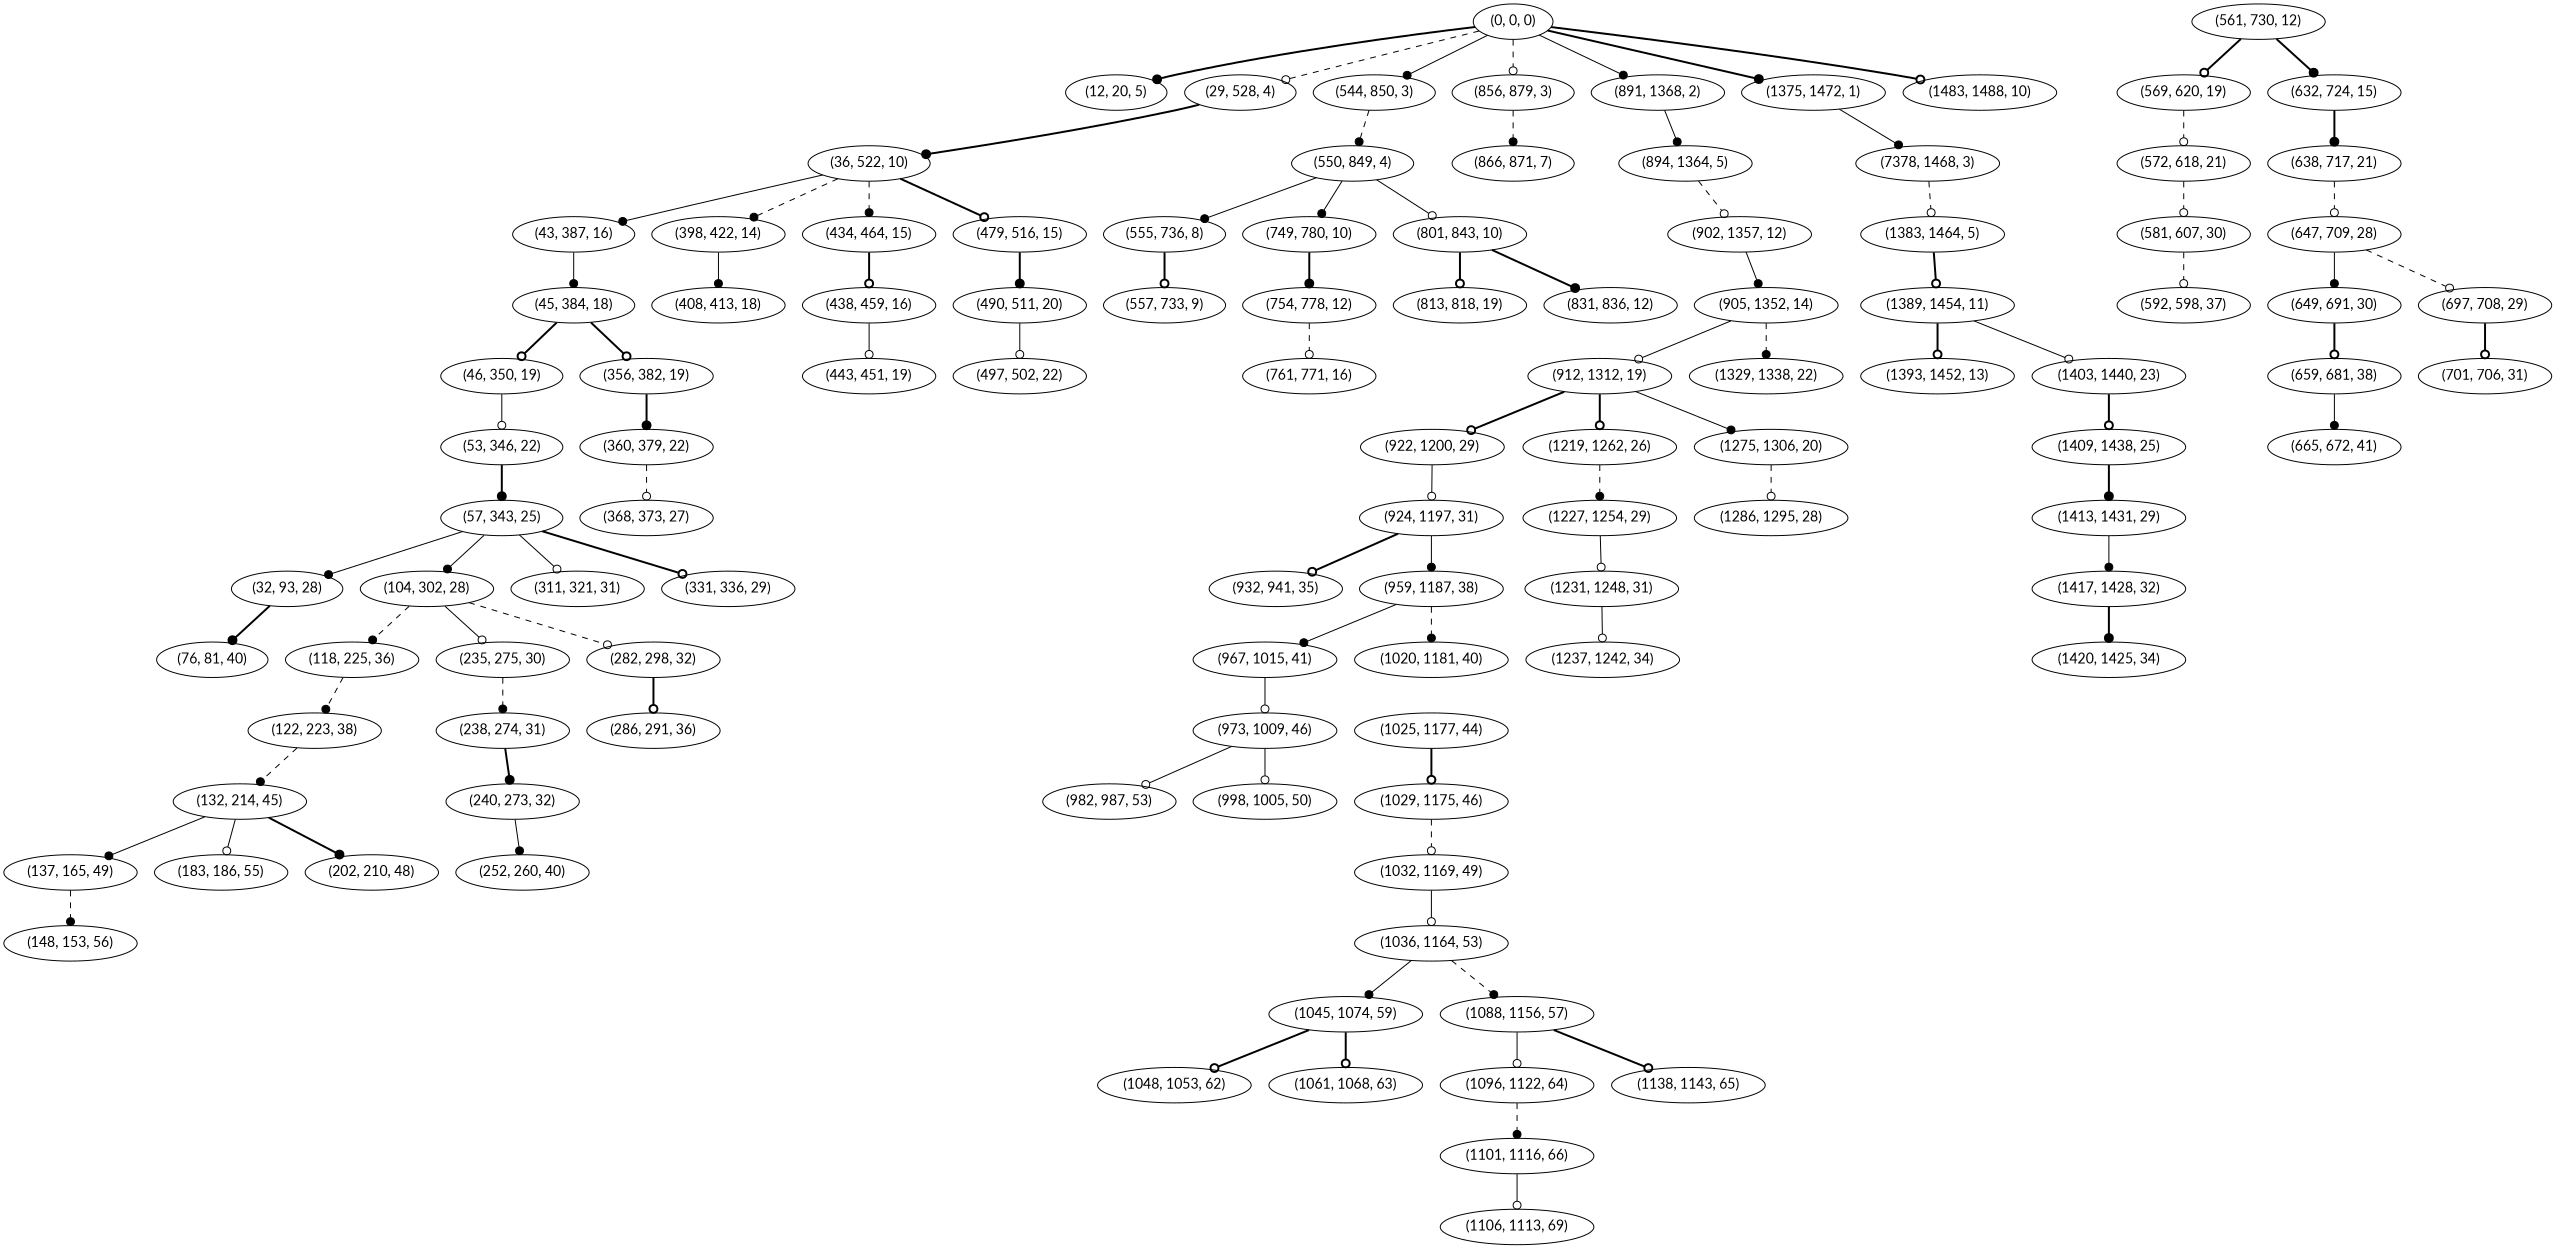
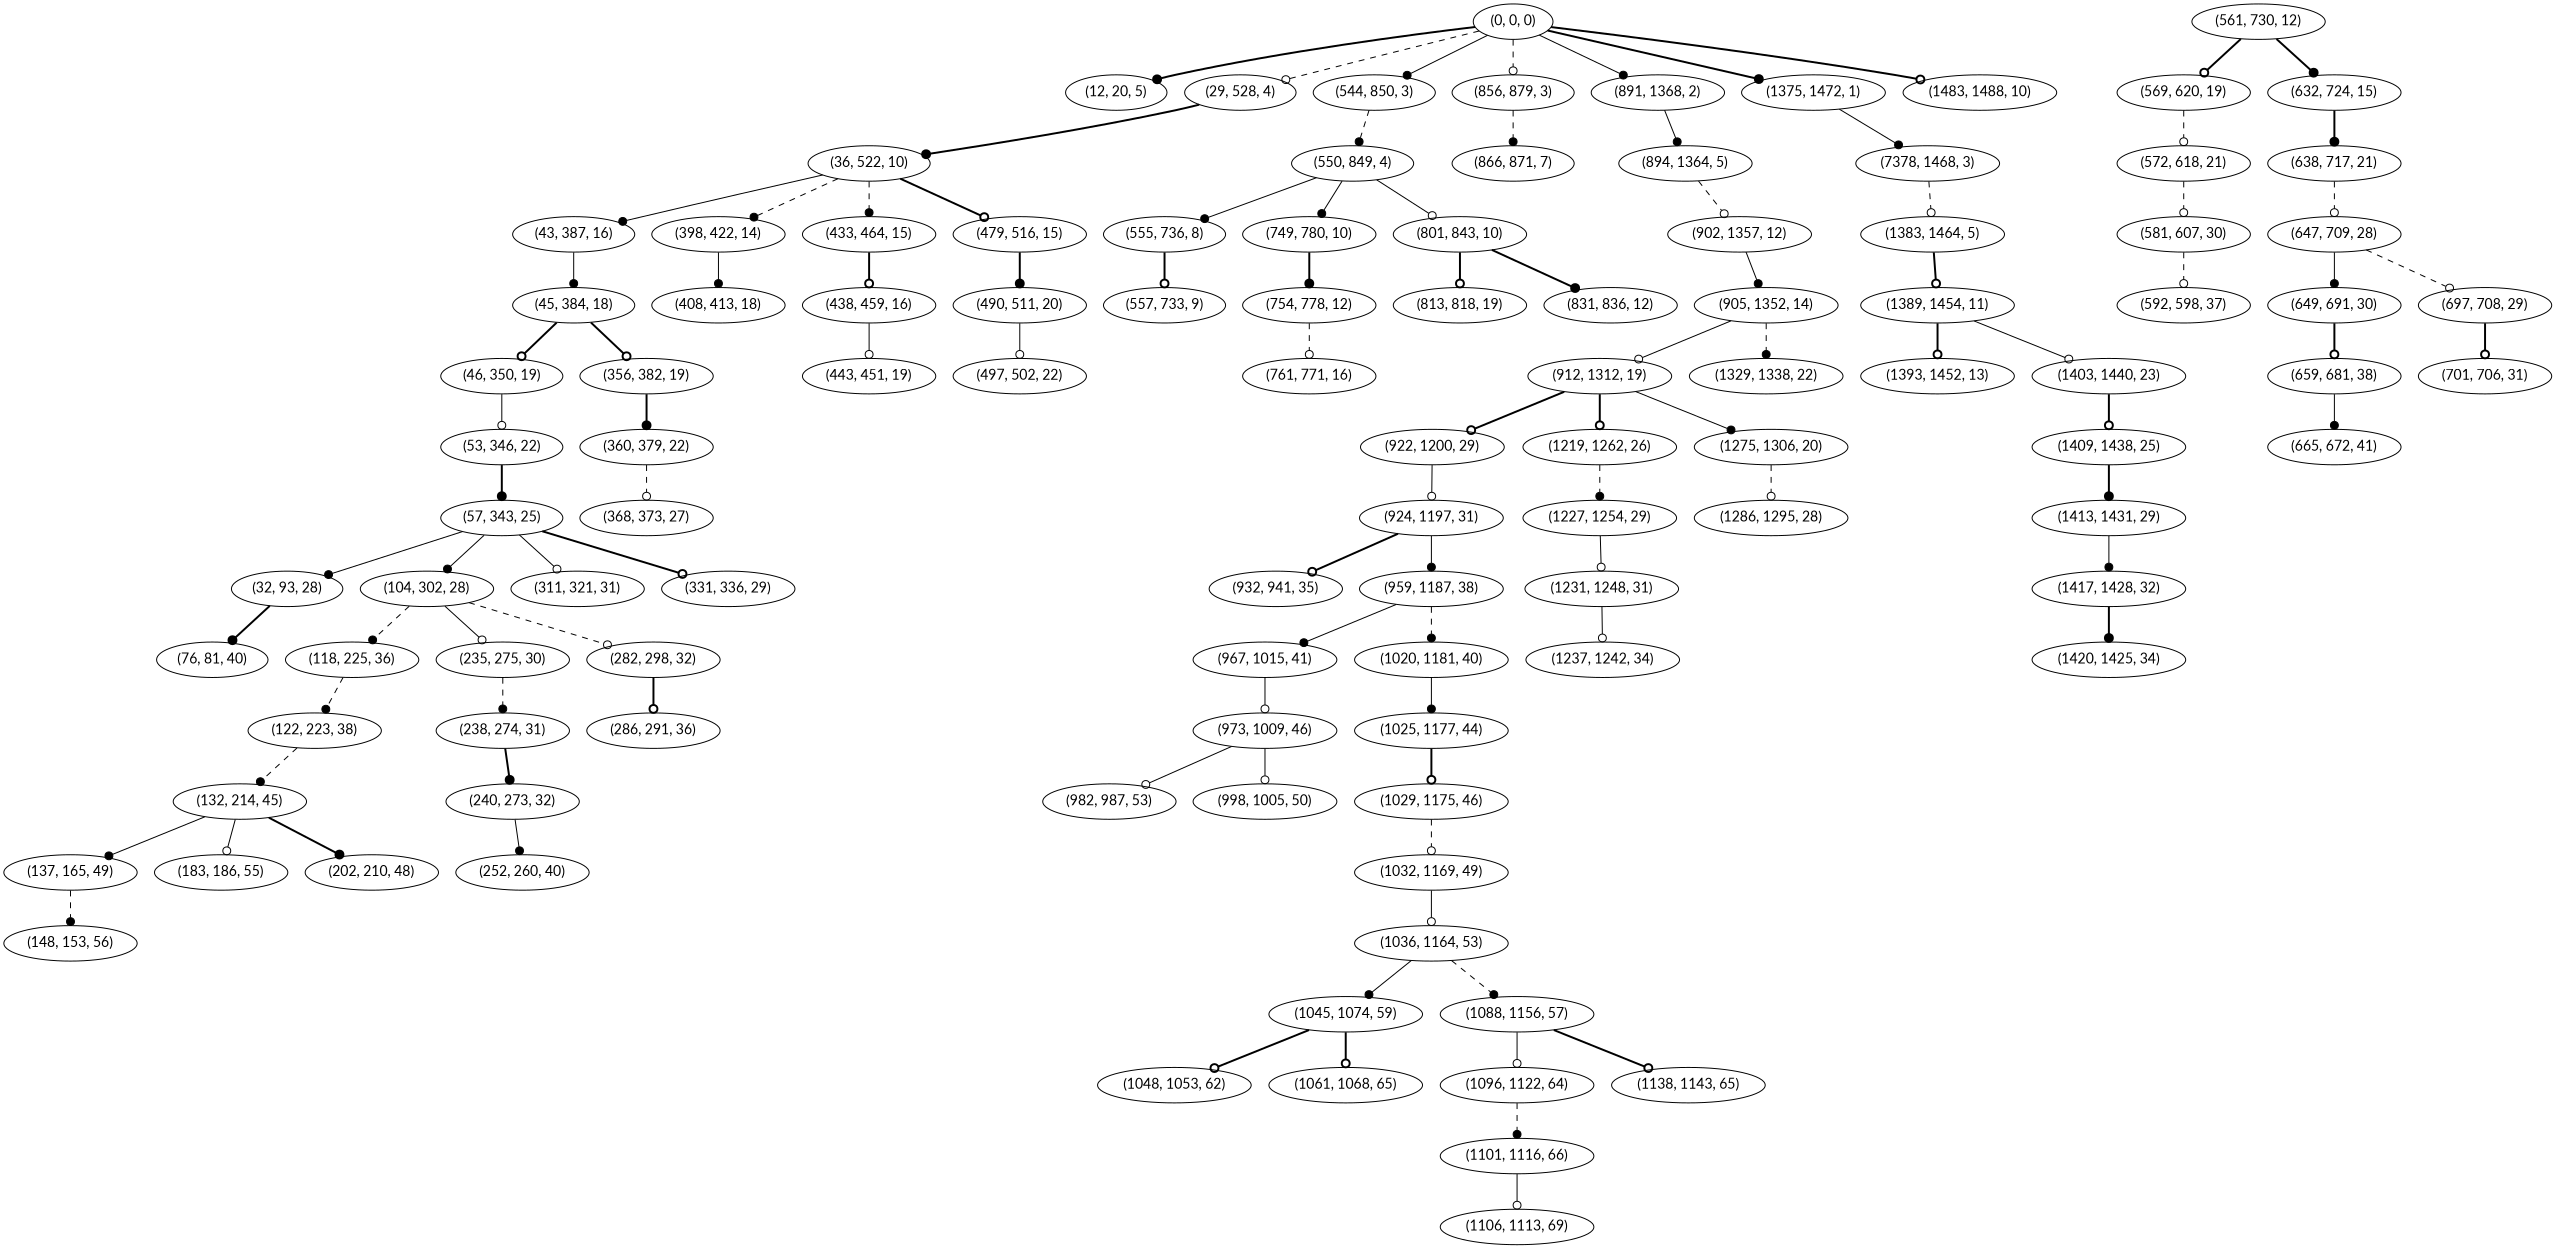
(869, 234) -> (869, 234)
none -> (1431, 691)
(1346, 1085) -> (1346, 1085)
